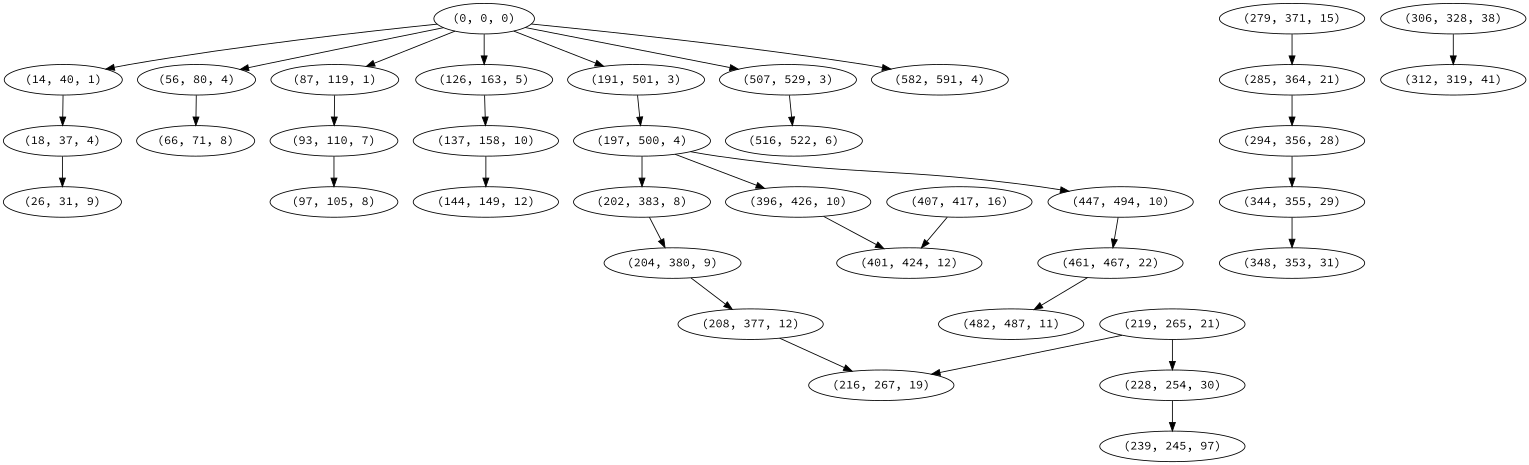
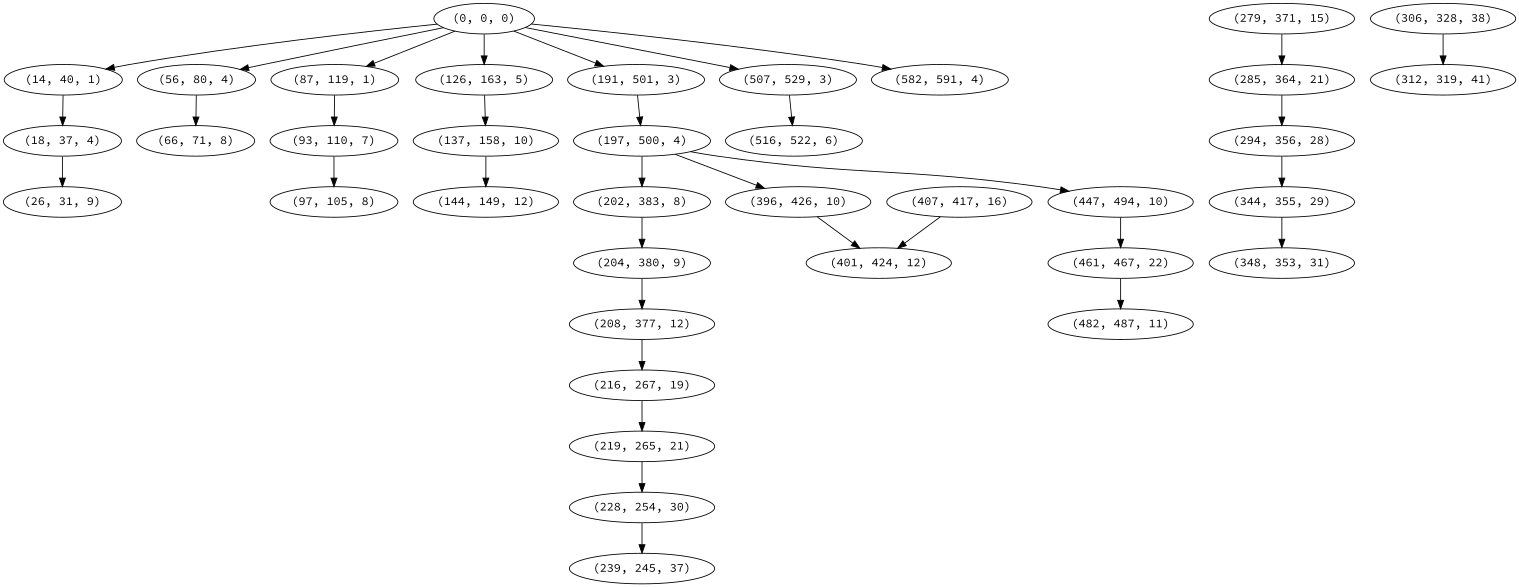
(1031, 354) -> (642, 412)
(1172, 446) -> (642, 569)
